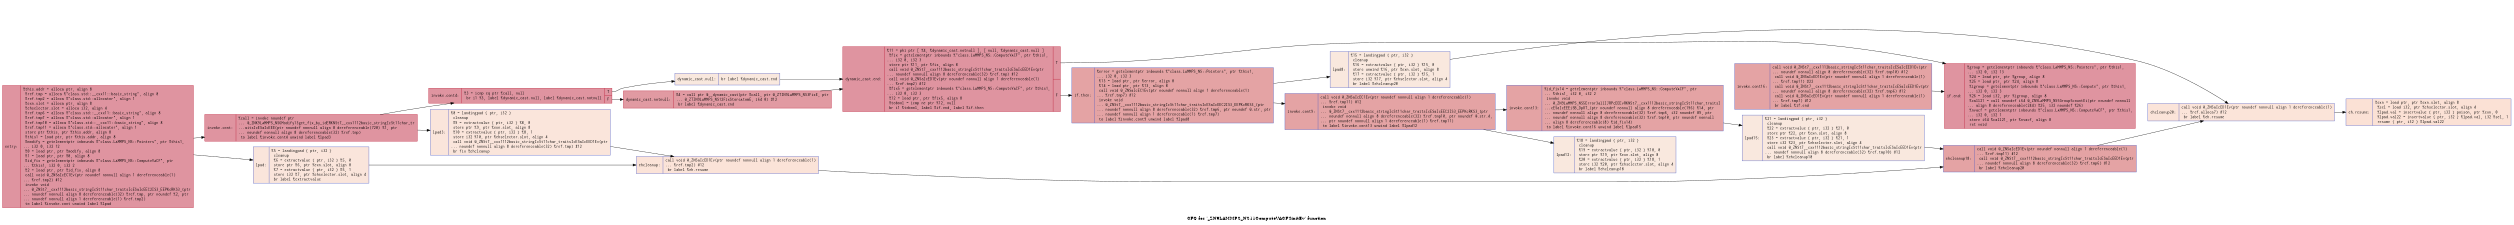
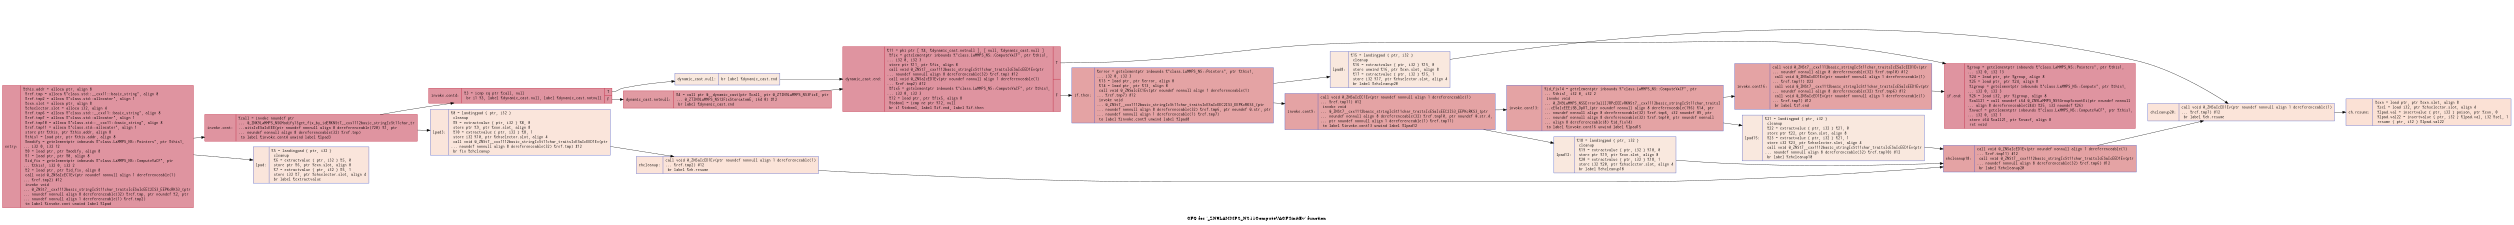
none -> (1727, 97)
(2204, 112) -> (2201, 112)
(501, 165) -> none
none -> (1808, 166)
